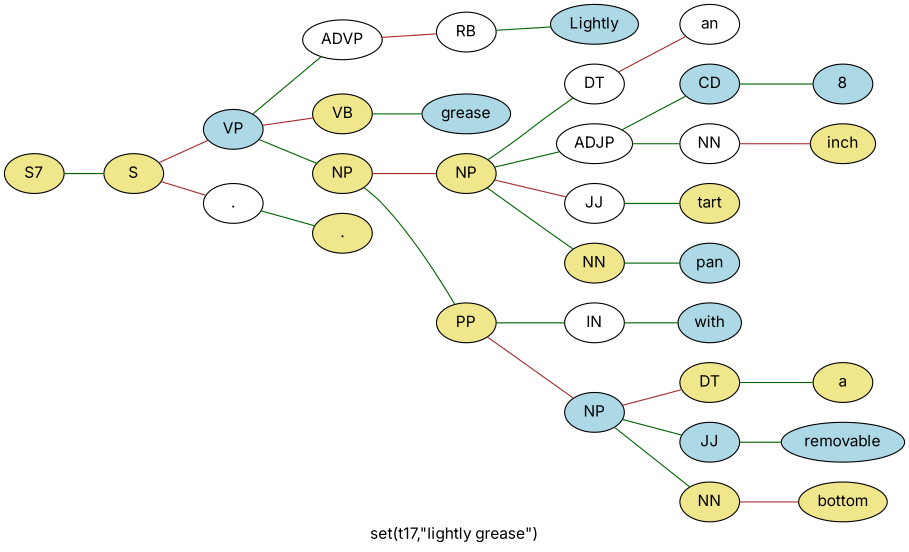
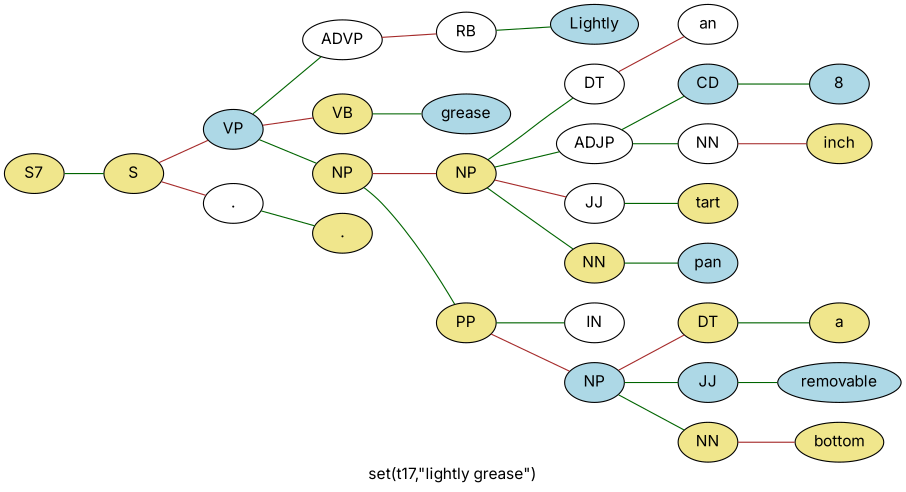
(710, 323) -> none
